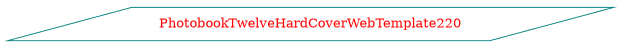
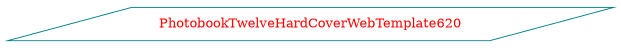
(311, 24) -> (311, 24)
